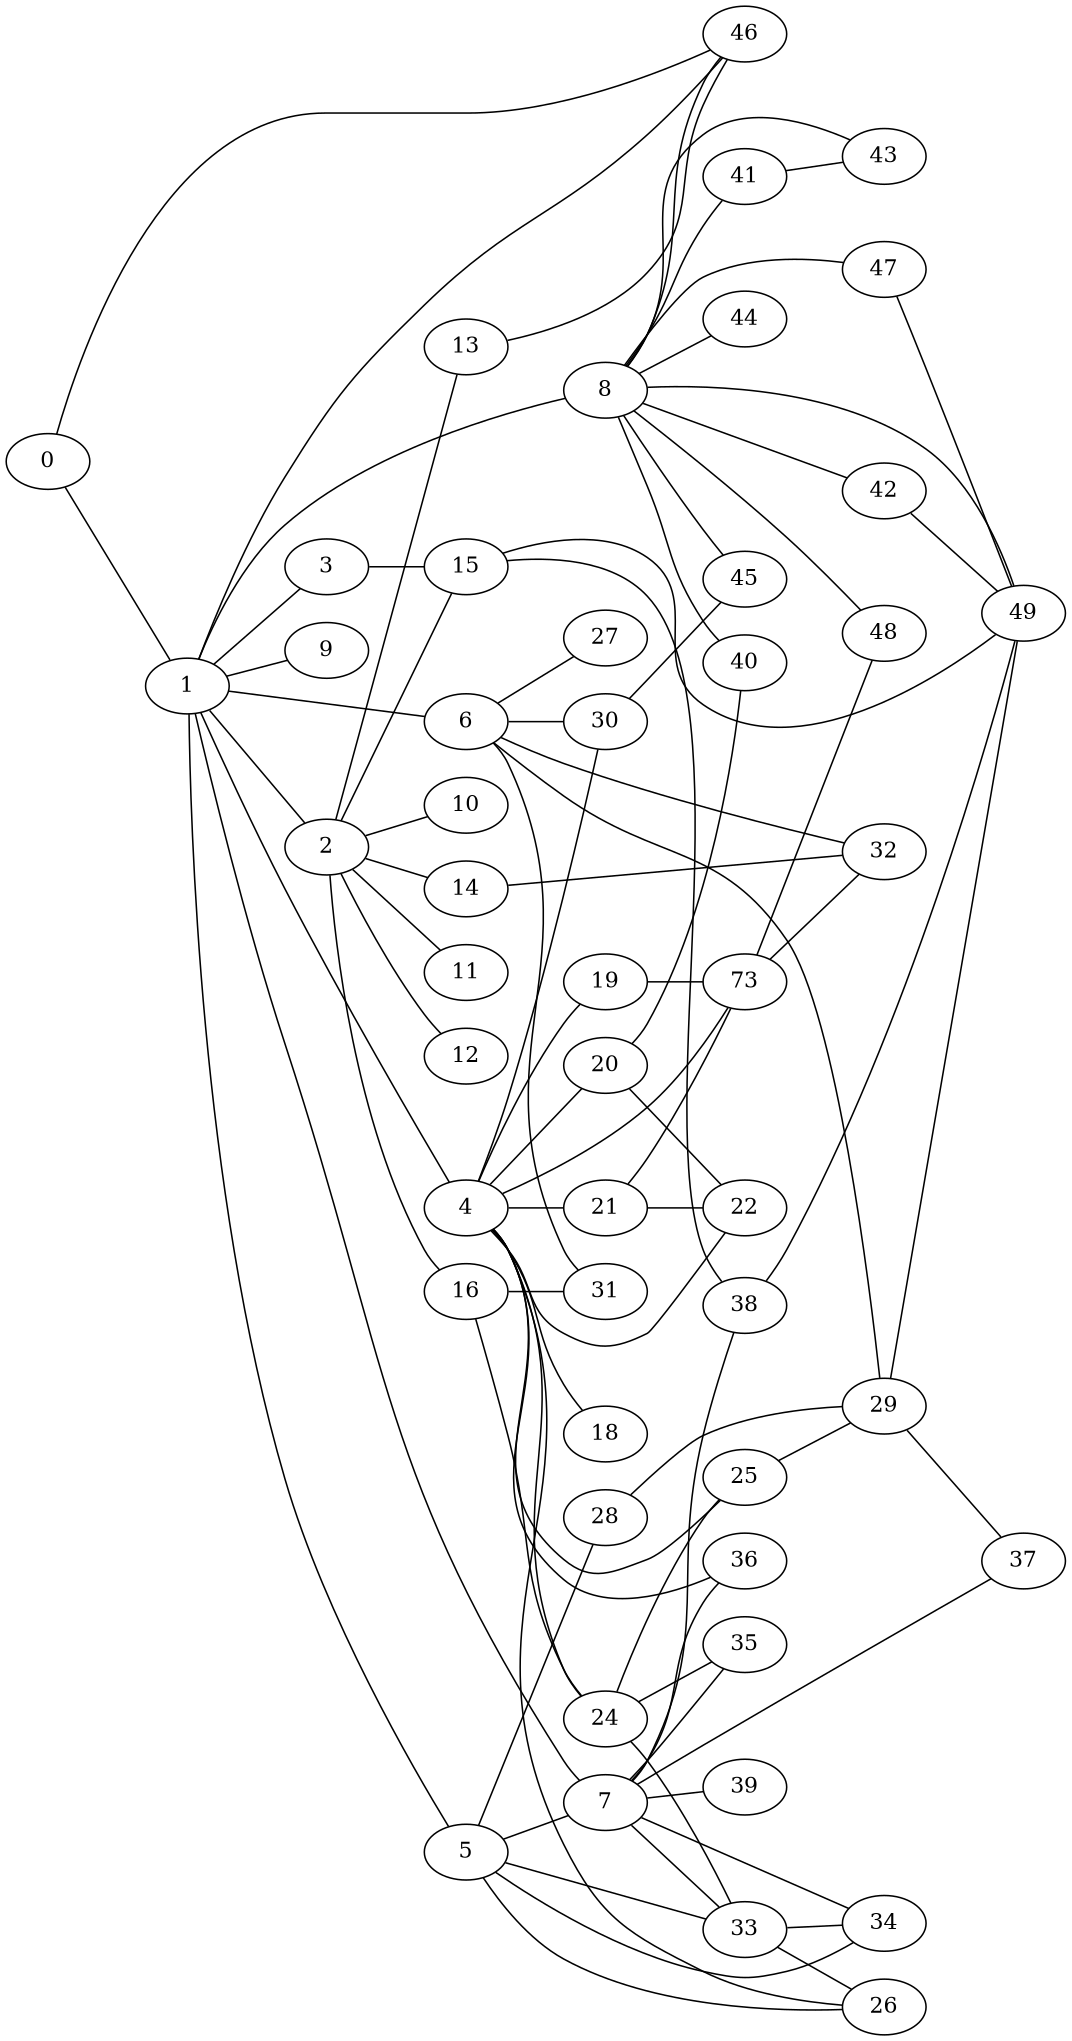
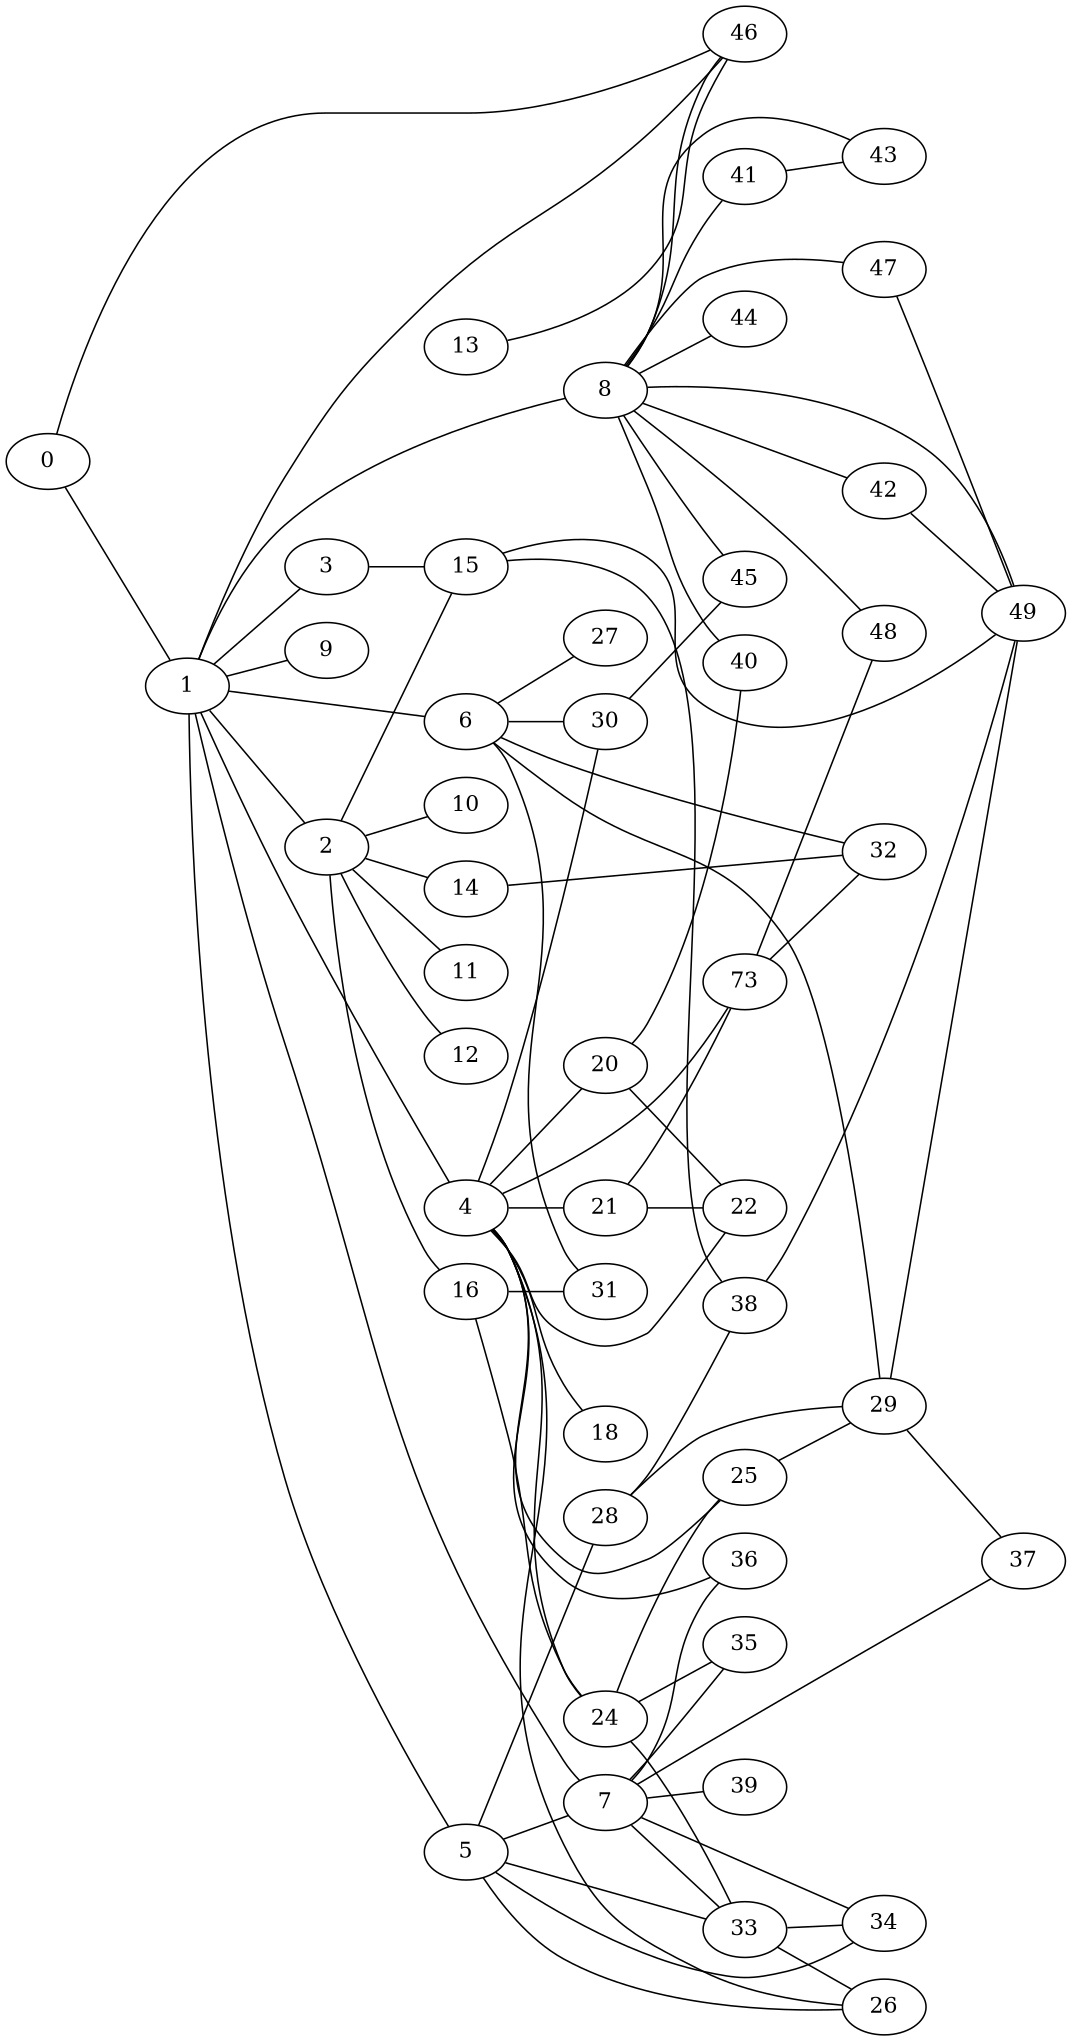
(396, 597) -> none
(606, 982) -> none
(688, 1571) -> (684, 1416)
